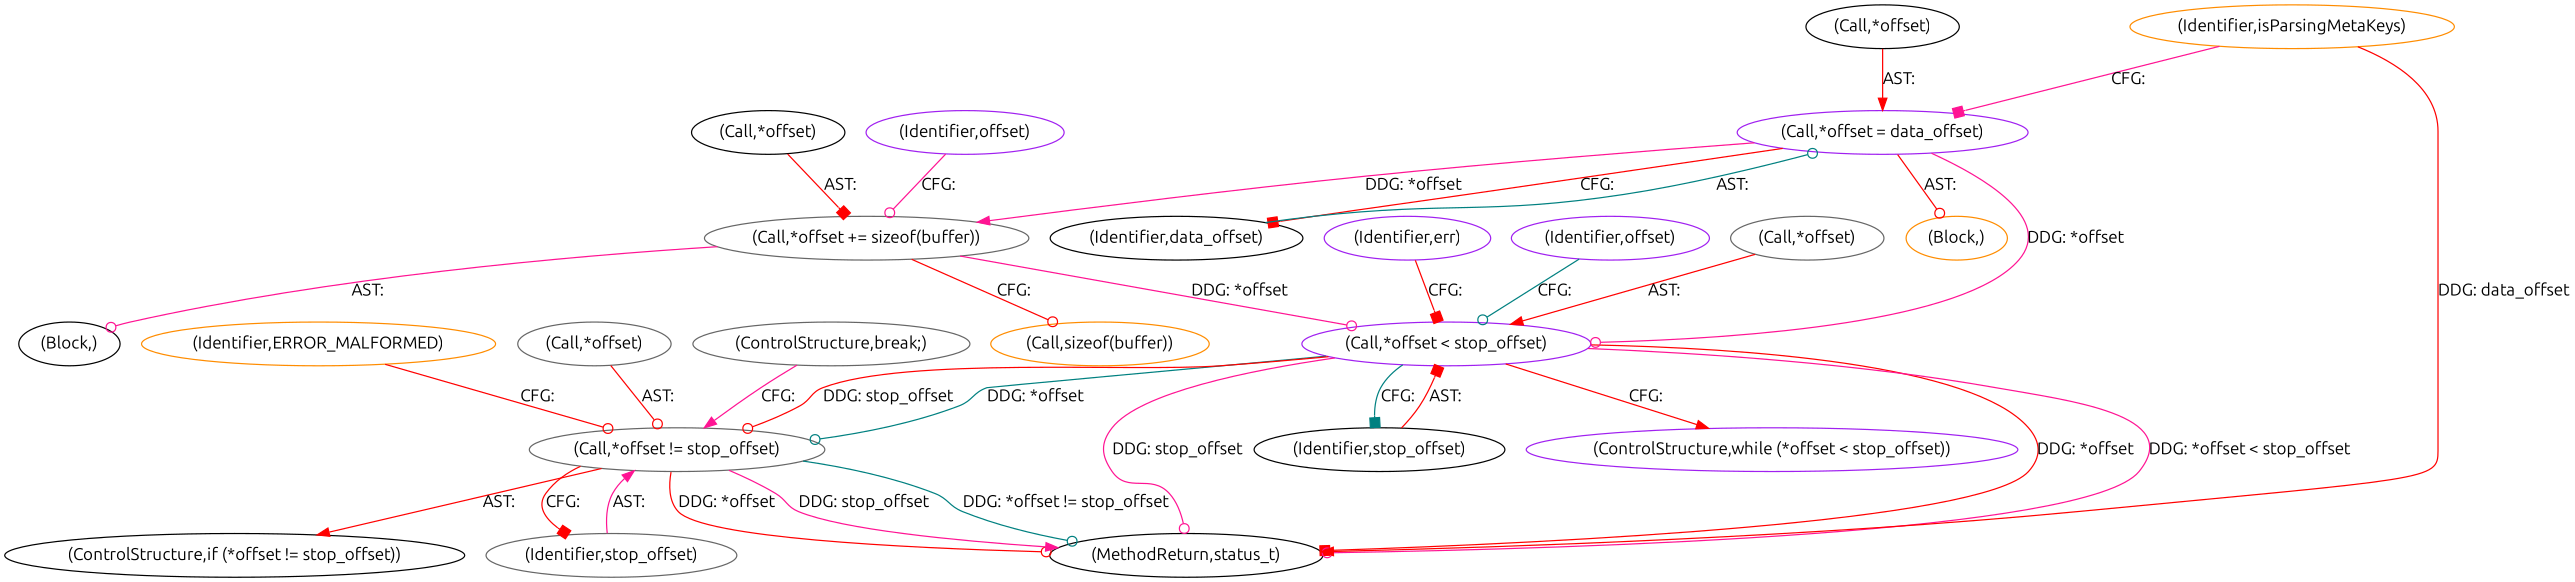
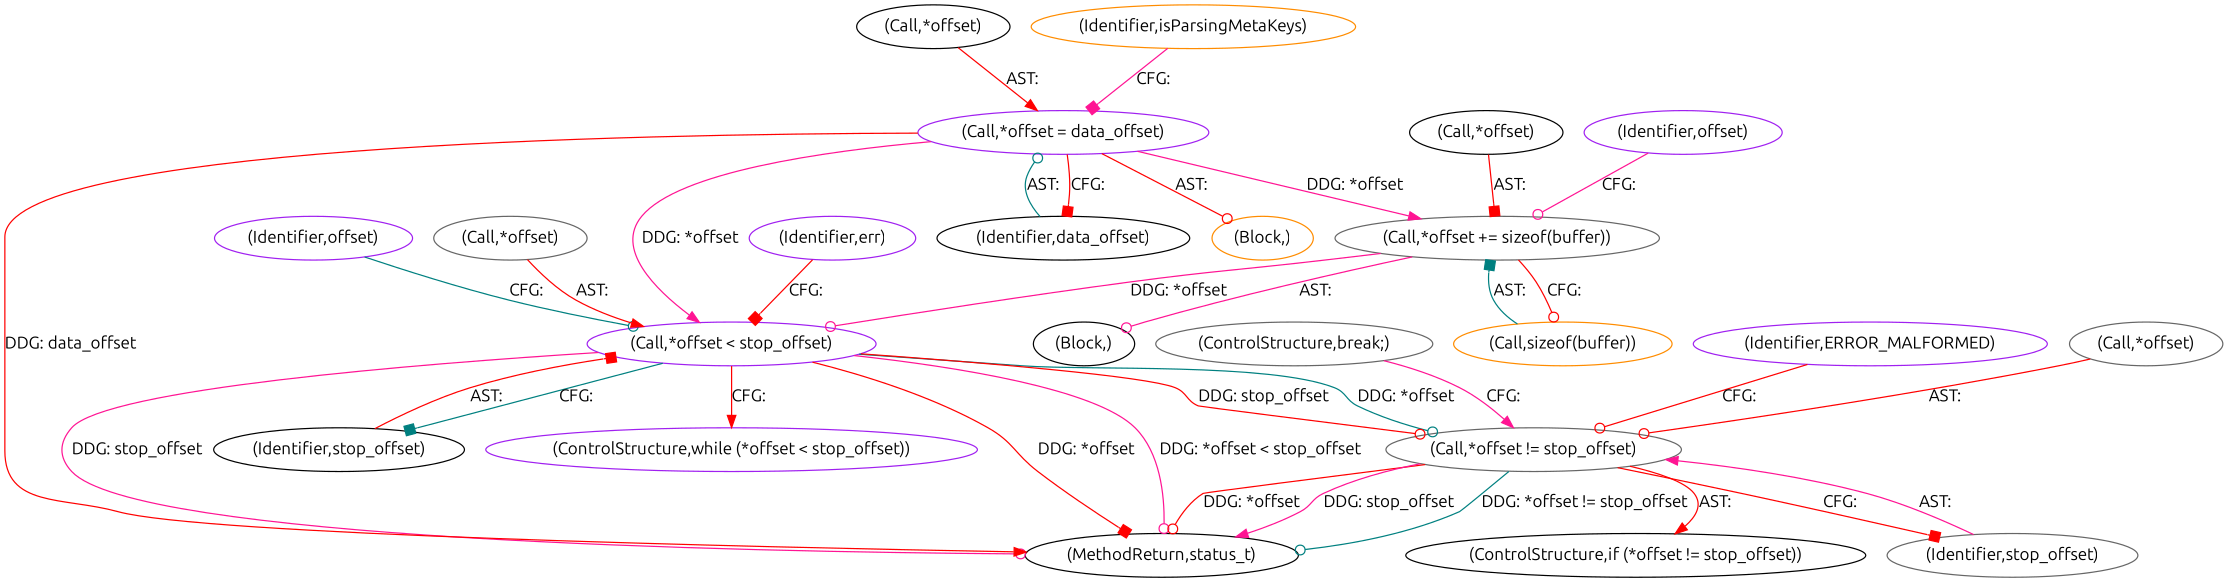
none -> (1495, 303)
(1894, 314) -> (721, 176)
(319, 344) -> (1870, 344)
(2115, 508) -> (5, 397)
